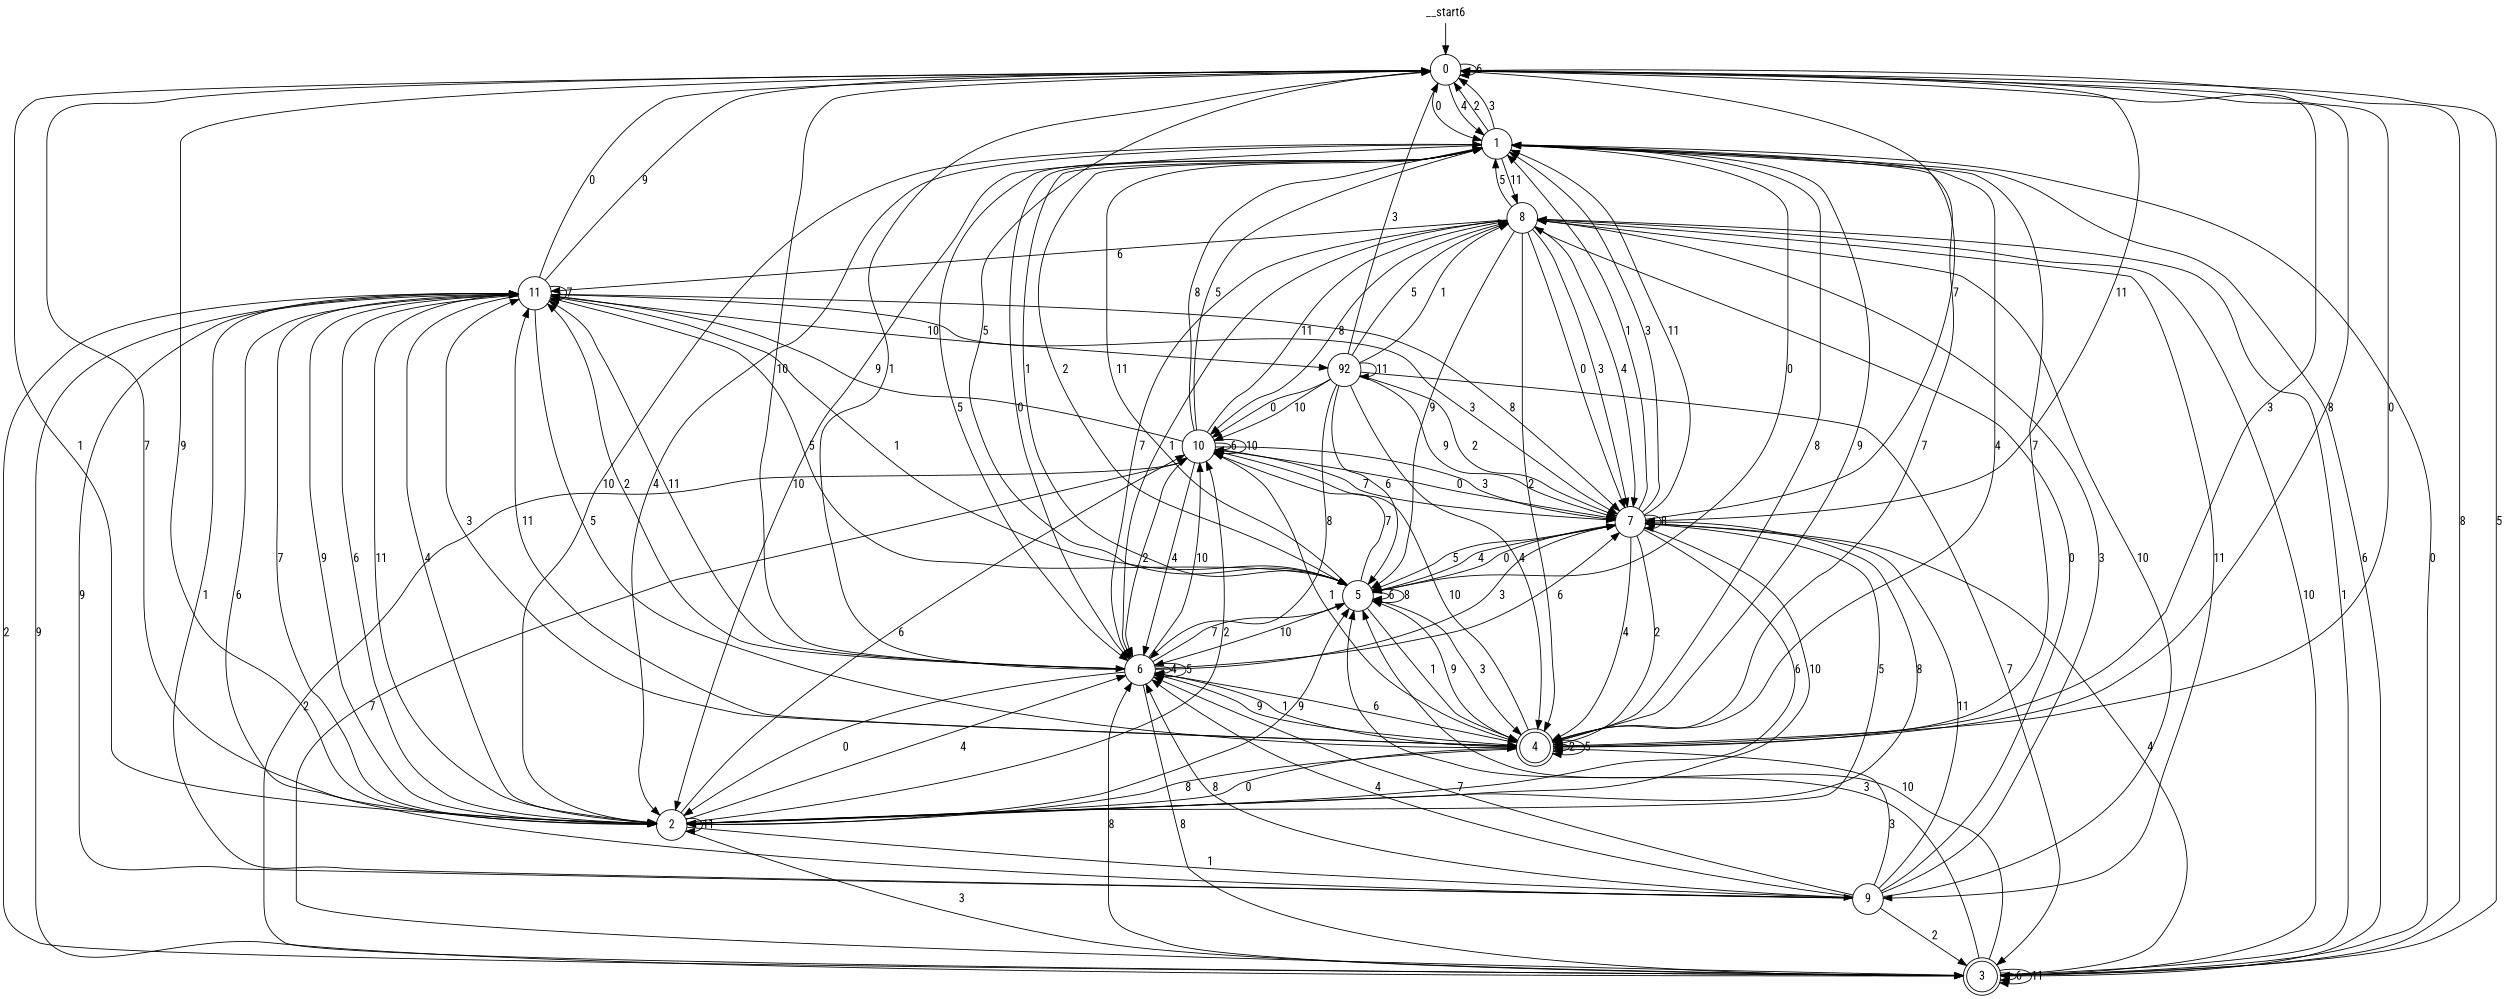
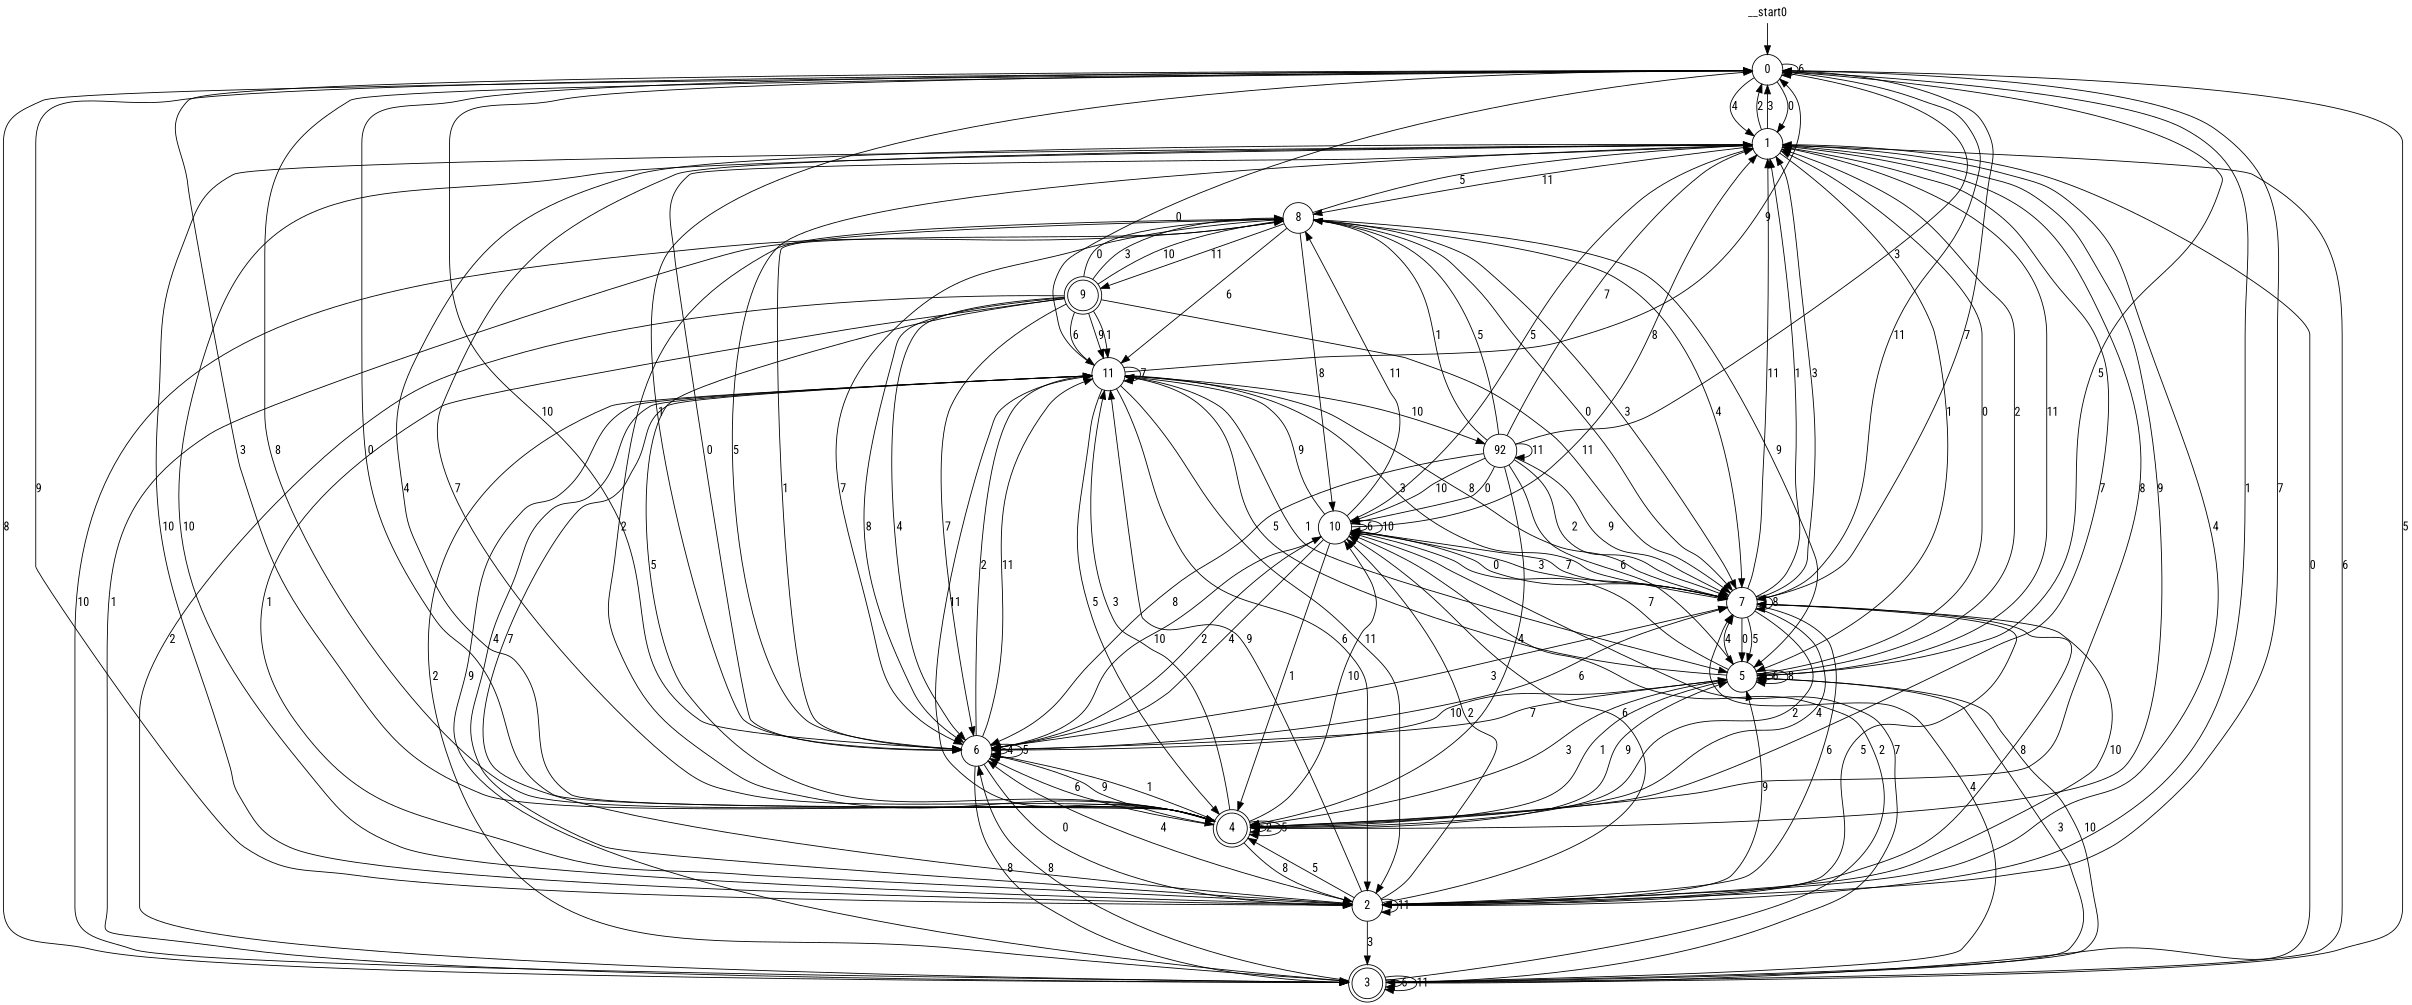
(1446, 13) -> (1767, 13)
(1897, 461) -> (1600, 283)
(1249, 788) -> (1315, 869)
(1892, 825) -> (653, 566)
(1265, 872) -> (314, 744)
(1868, 899) -> (1083, 295)
